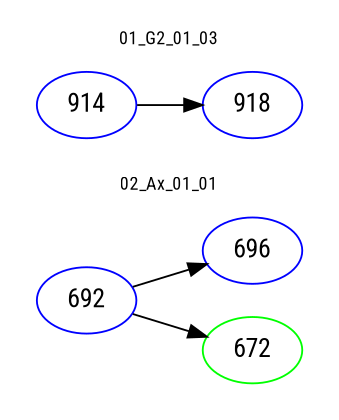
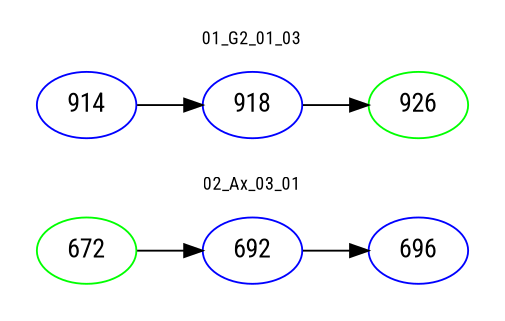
none -> (418, 105)
(170, 185) -> (252, 185)
(161, 323) -> (161, 251)
